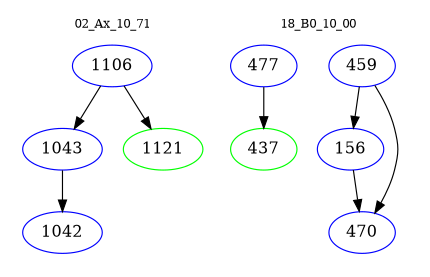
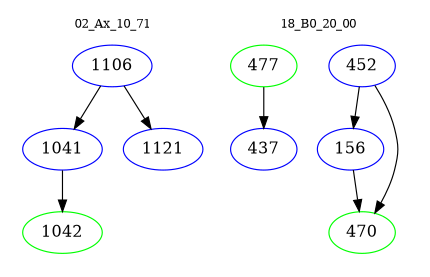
(319, 25) -> (319, 25)
(264, 66) -> (264, 66)
(362, 66) -> (362, 66)
(62, 149) -> (62, 149)
(163, 149) -> (163, 149)
(264, 149) -> (264, 149)
(62, 233) -> (62, 233)
(362, 233) -> (362, 233)
